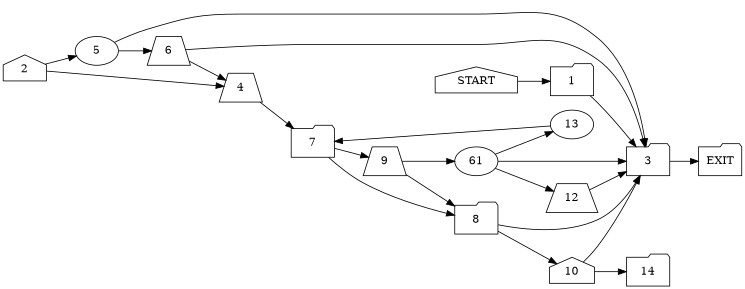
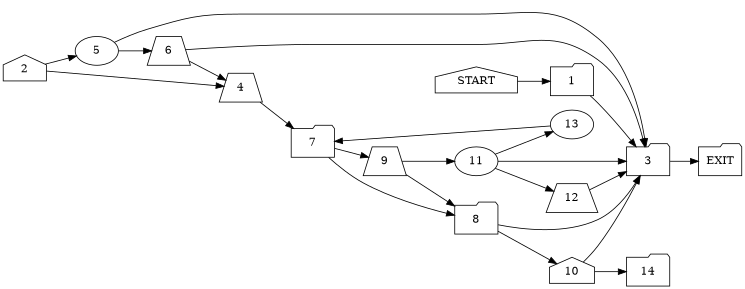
(476, 161) -> (476, 161)
